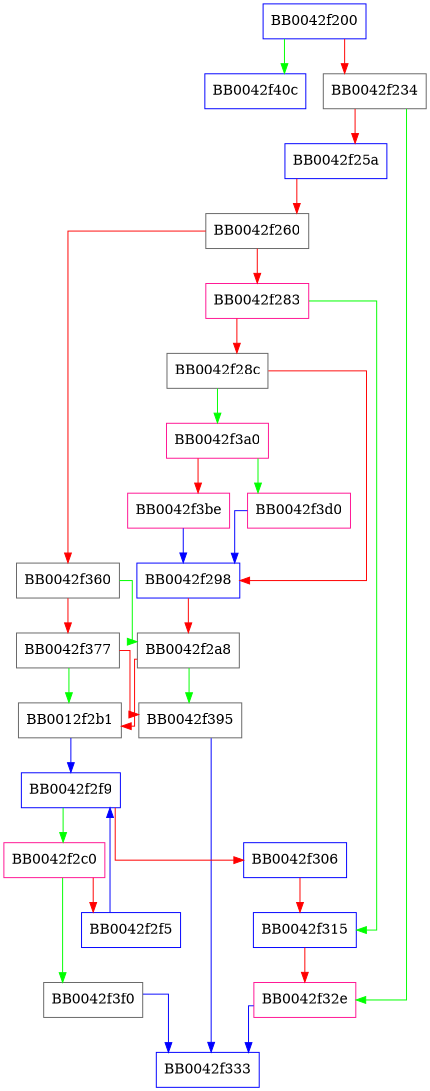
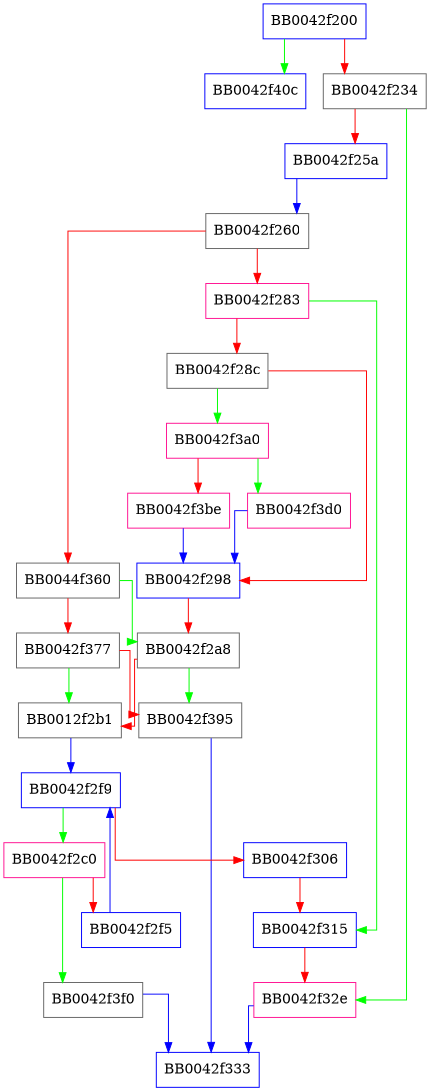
(297, 191) -> (297, 191)
(68, 581) -> (68, 581)
